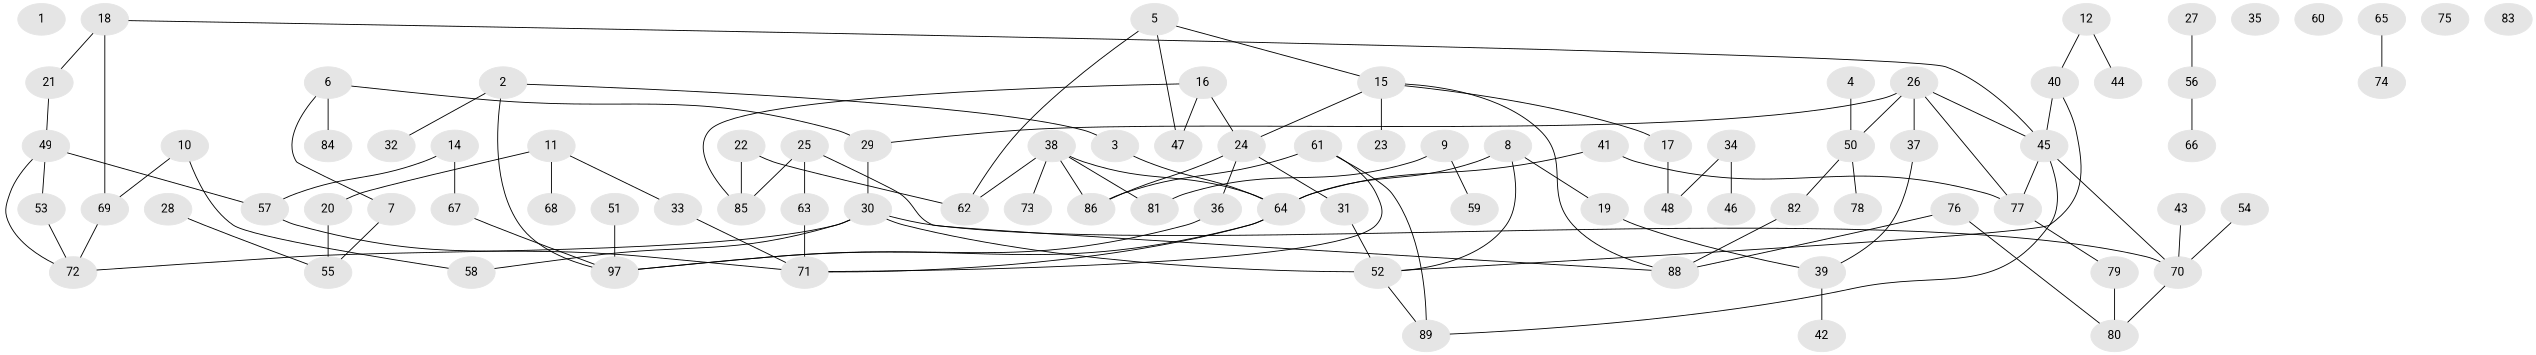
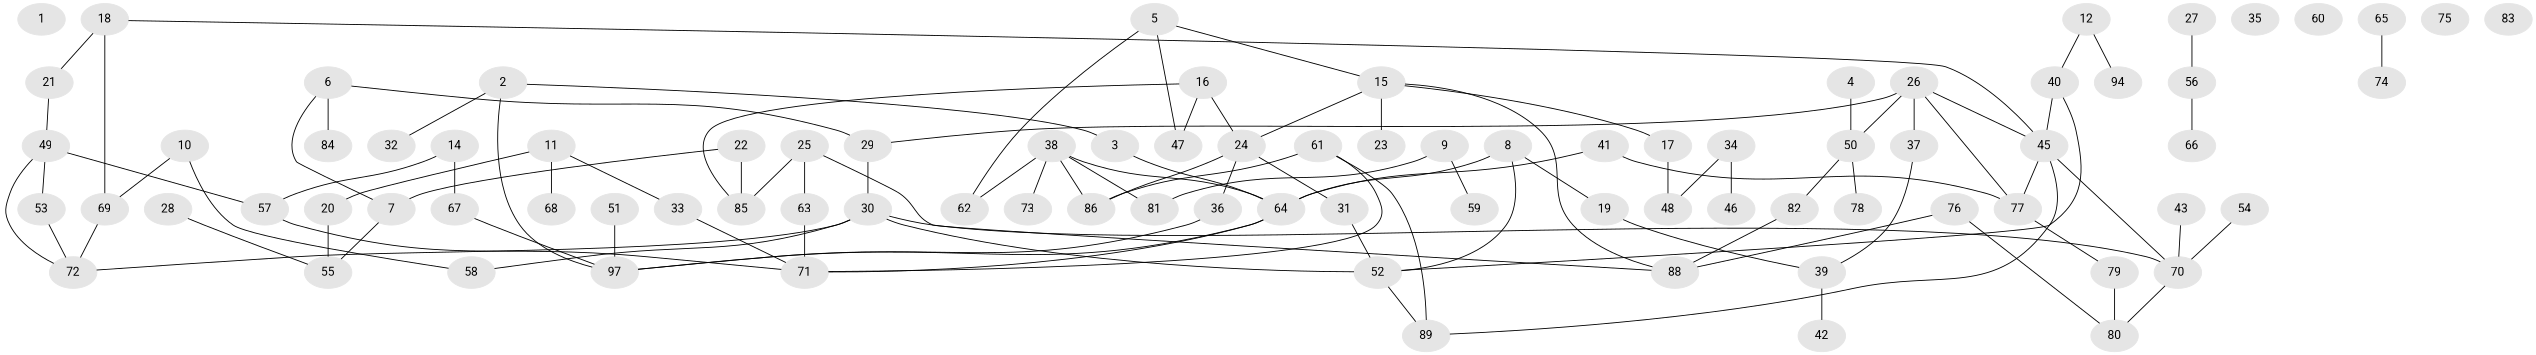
(2118, 83) -> (2118, 83)
(850, 182) -> (563, 168)
